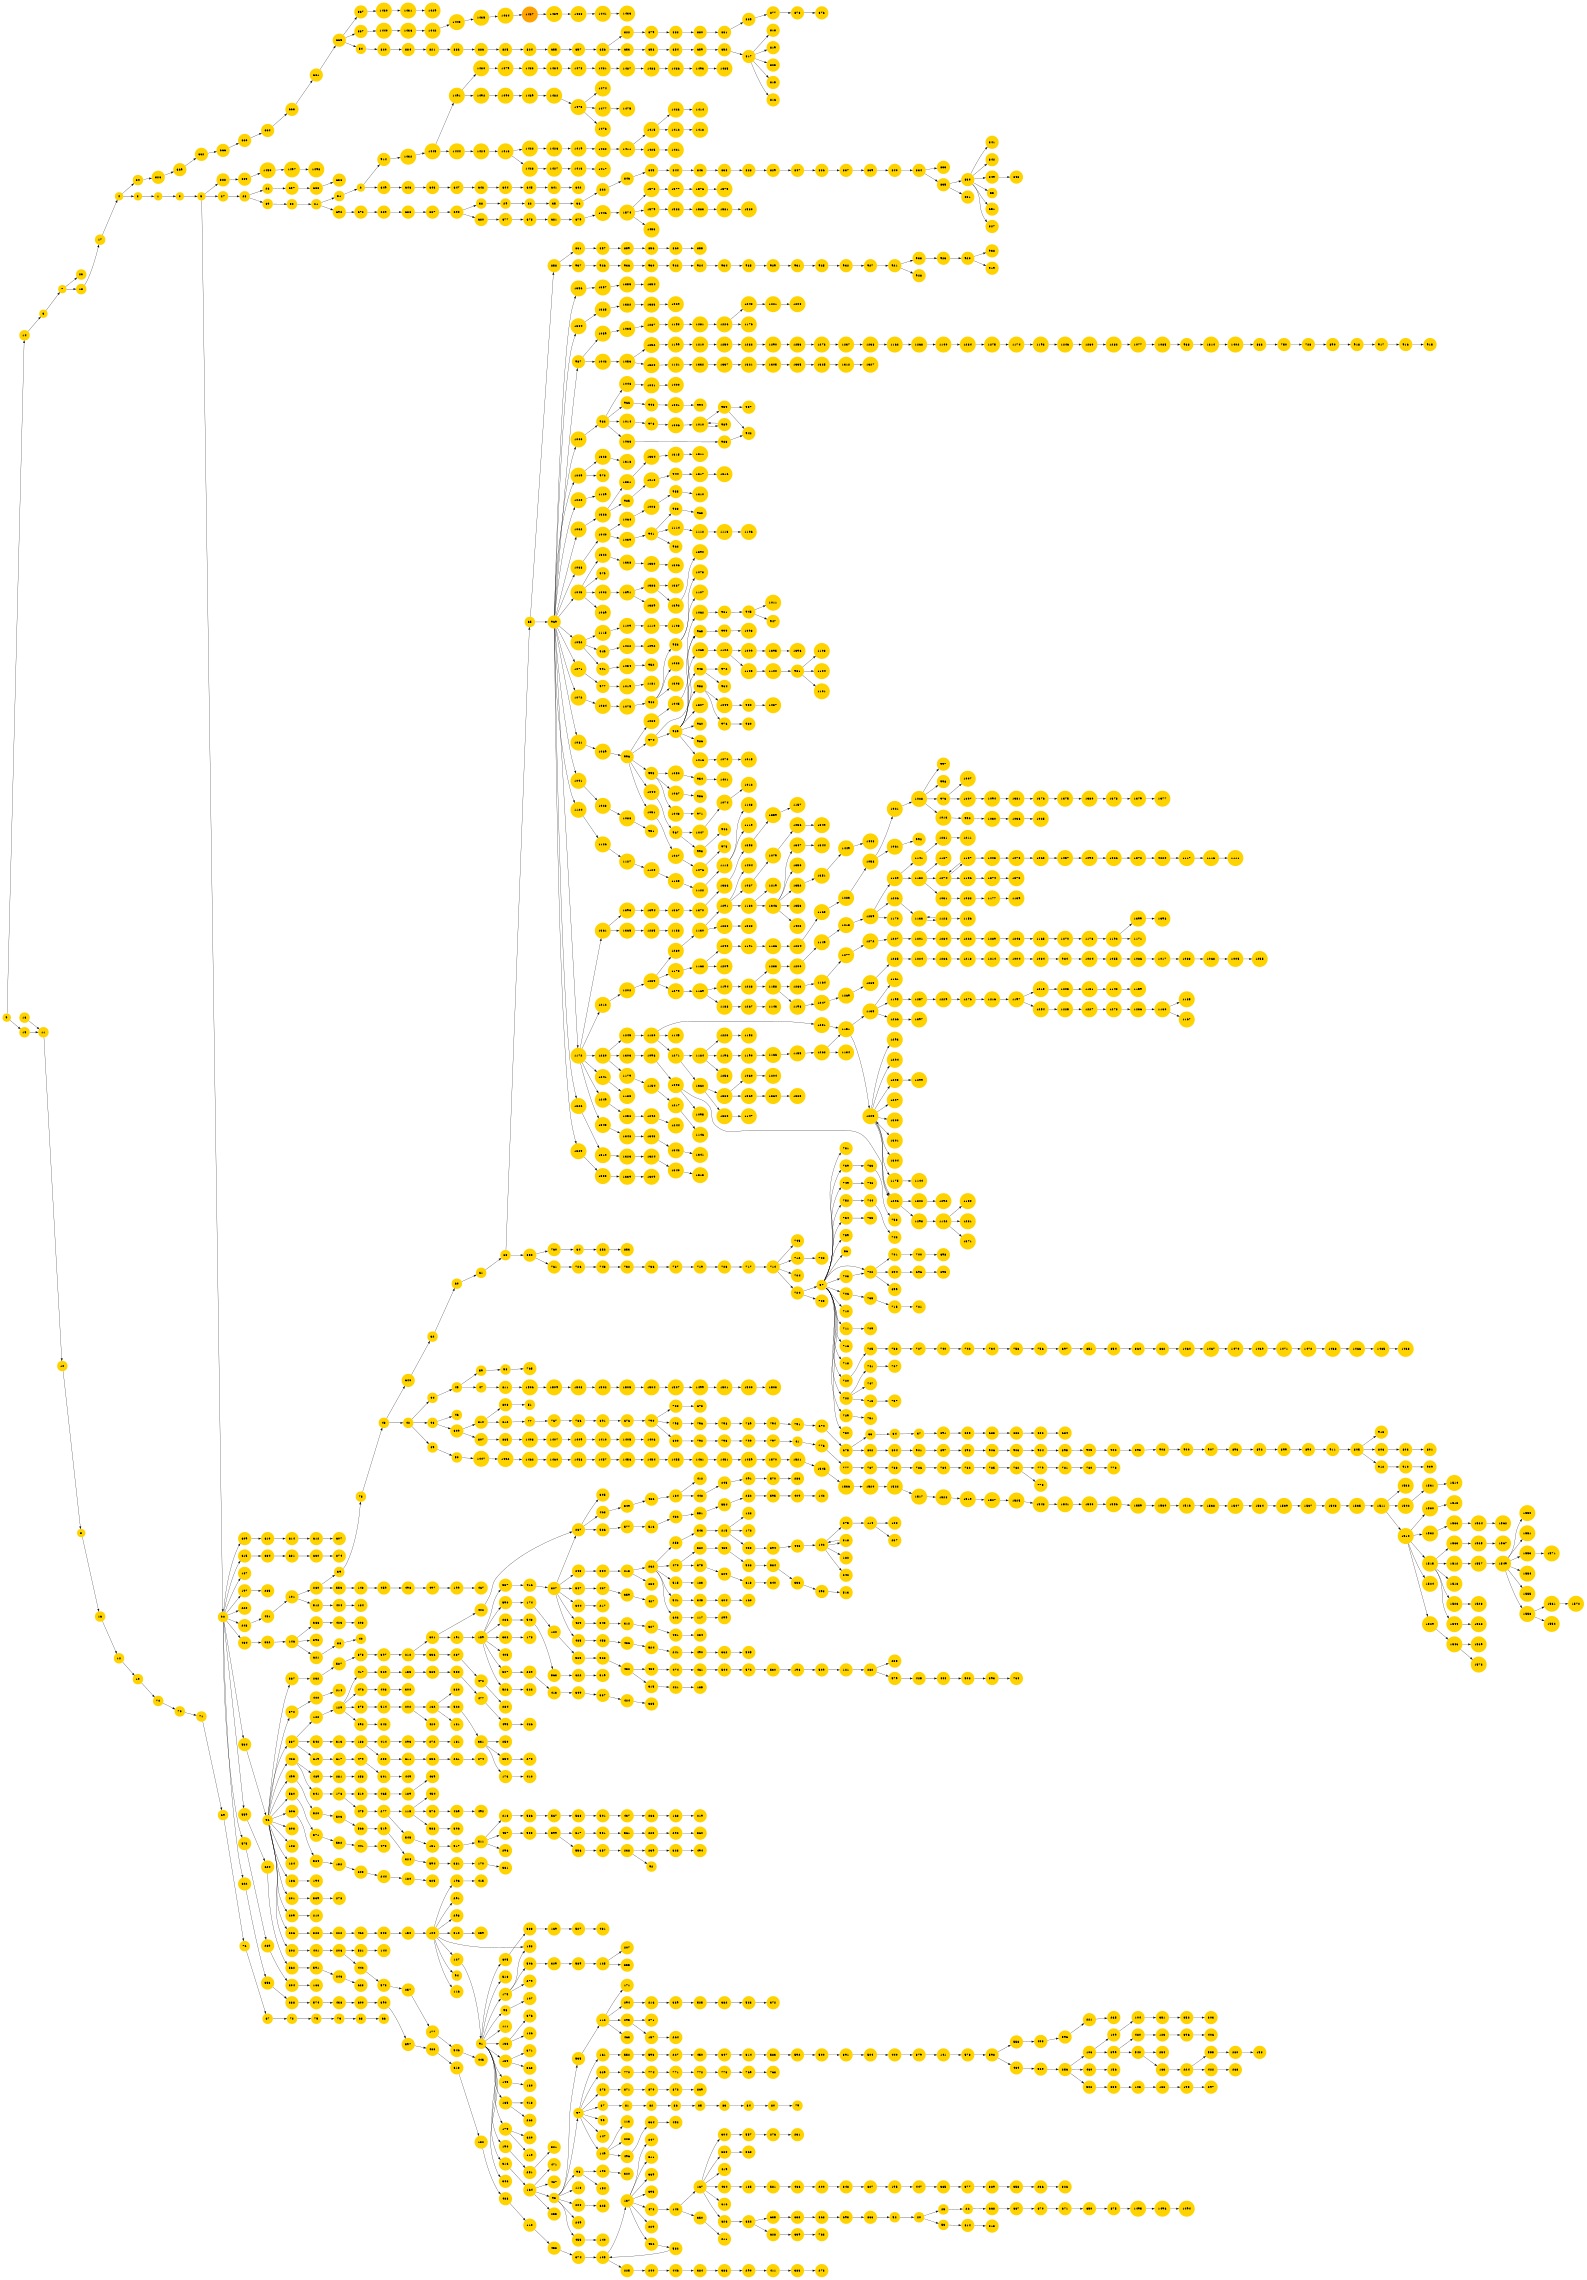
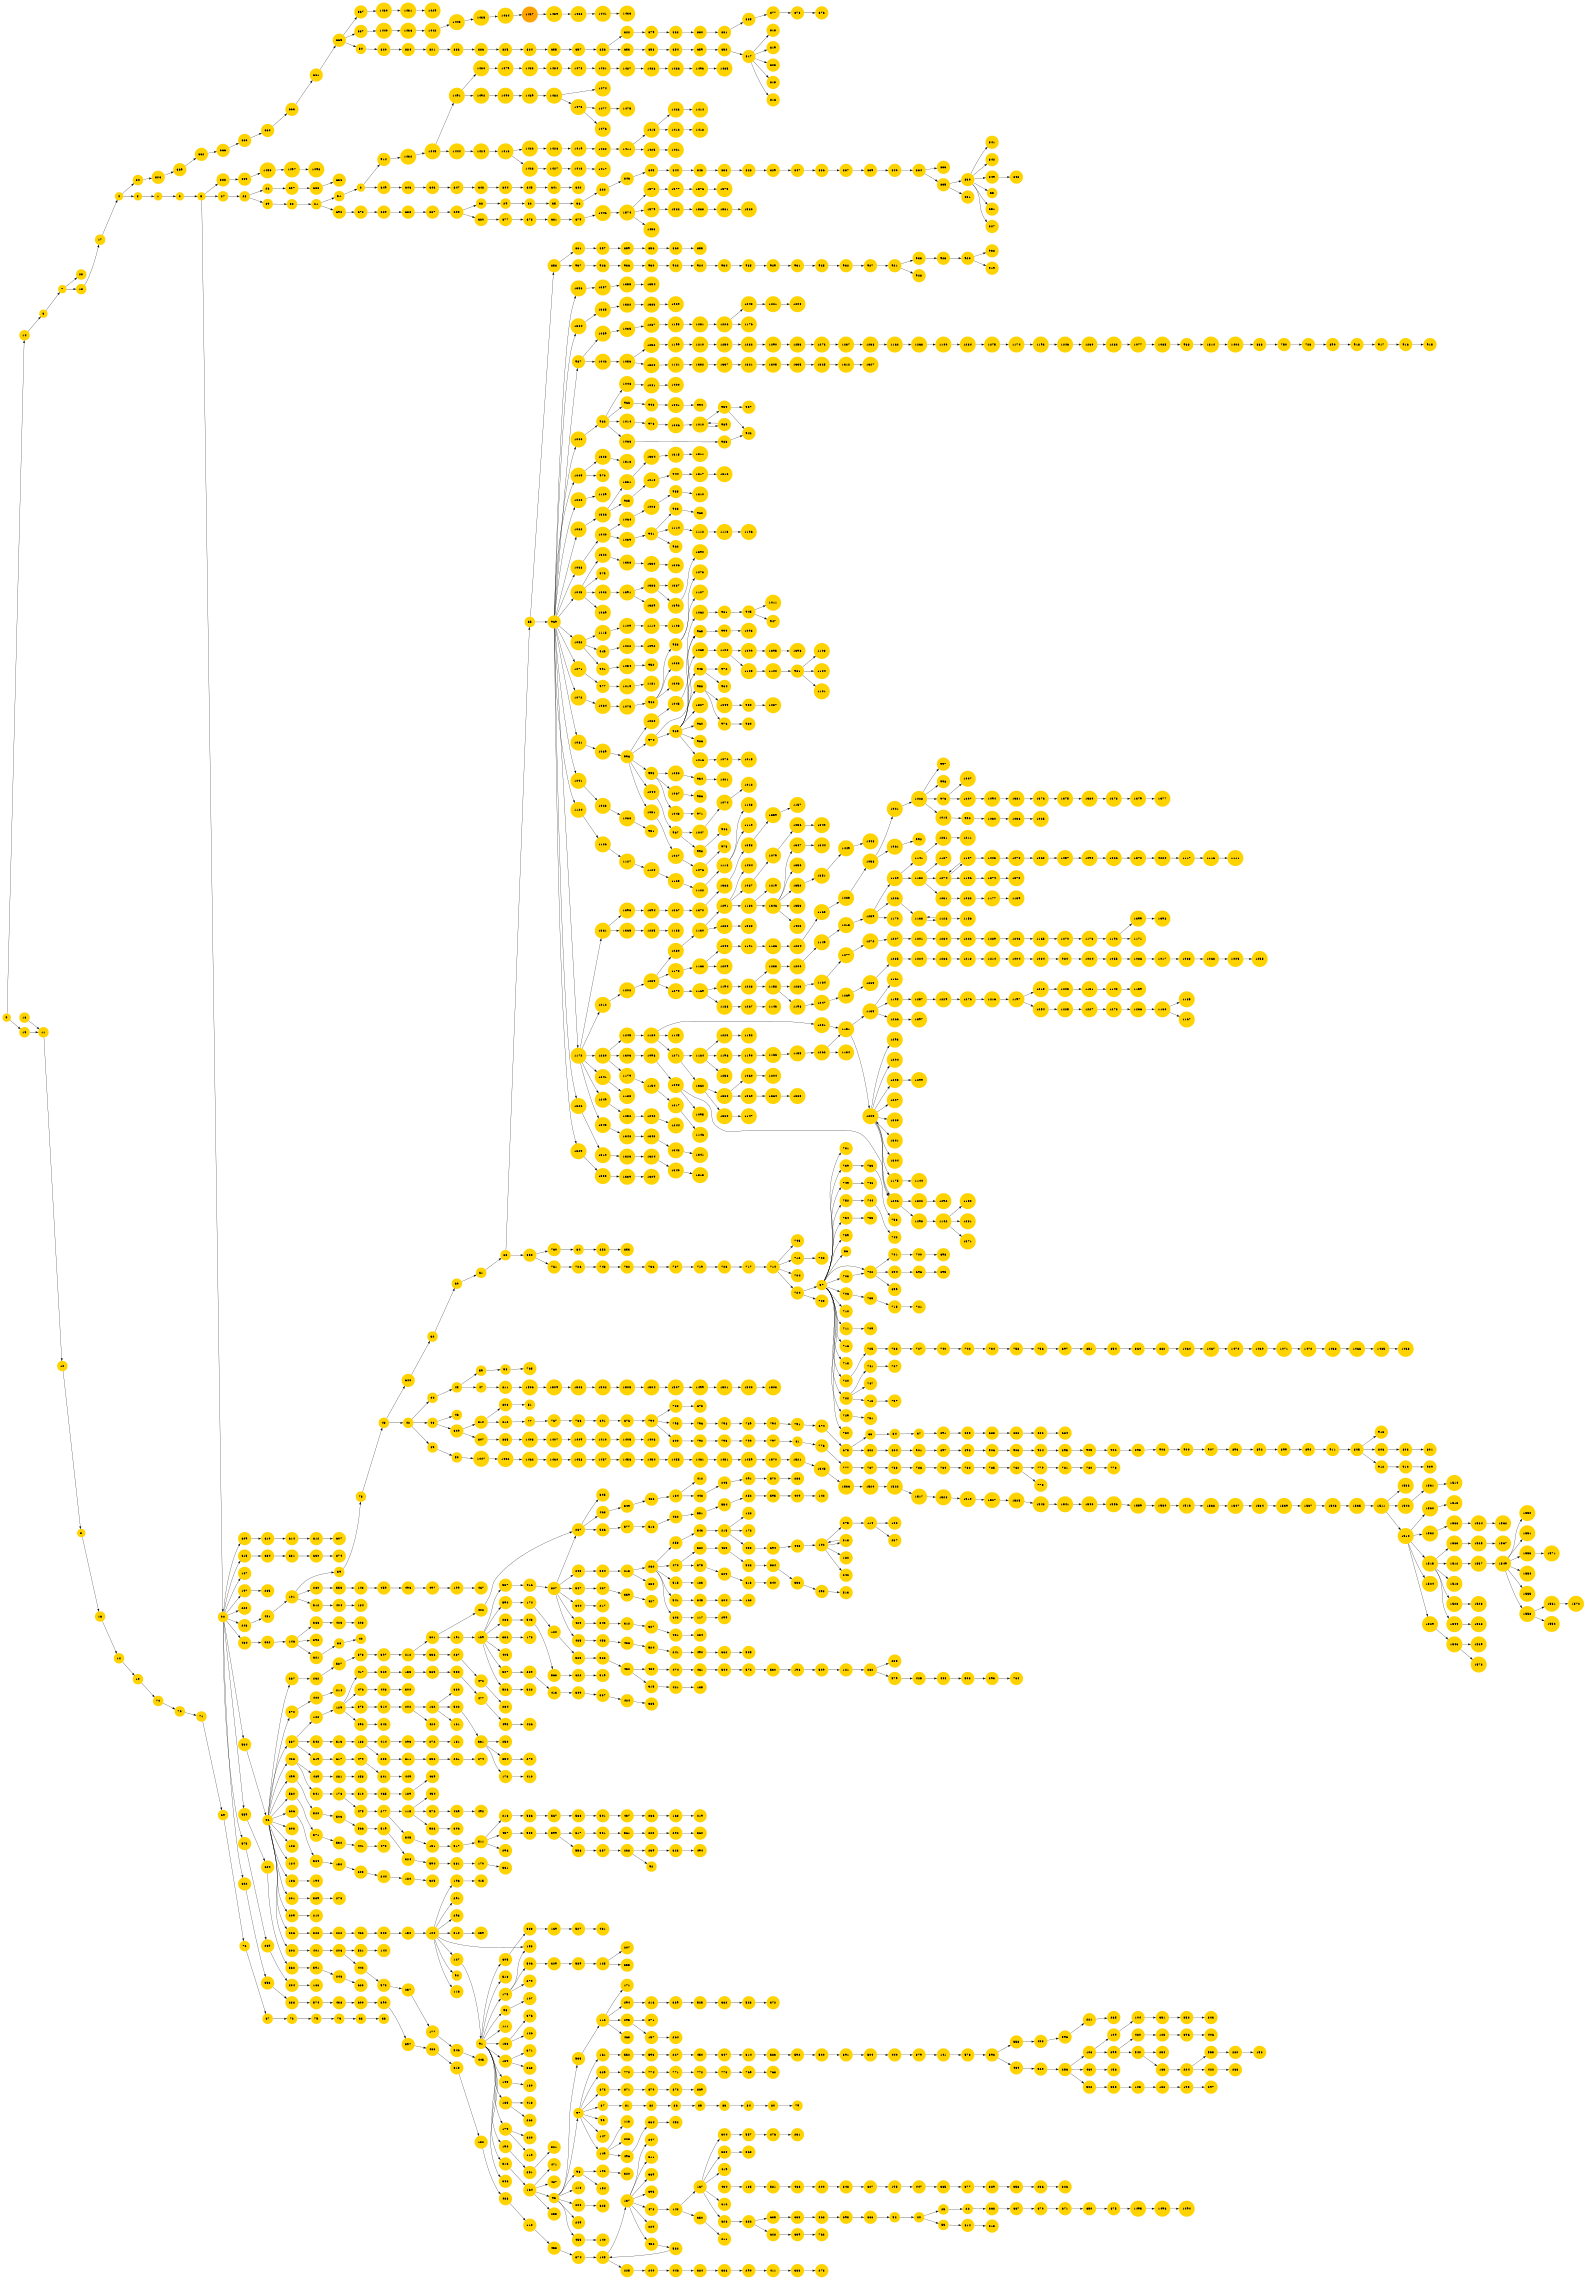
(590, 98) -> (577, 92)
(327, 1580) -> (311, 1578)
(711, 2187) -> none
